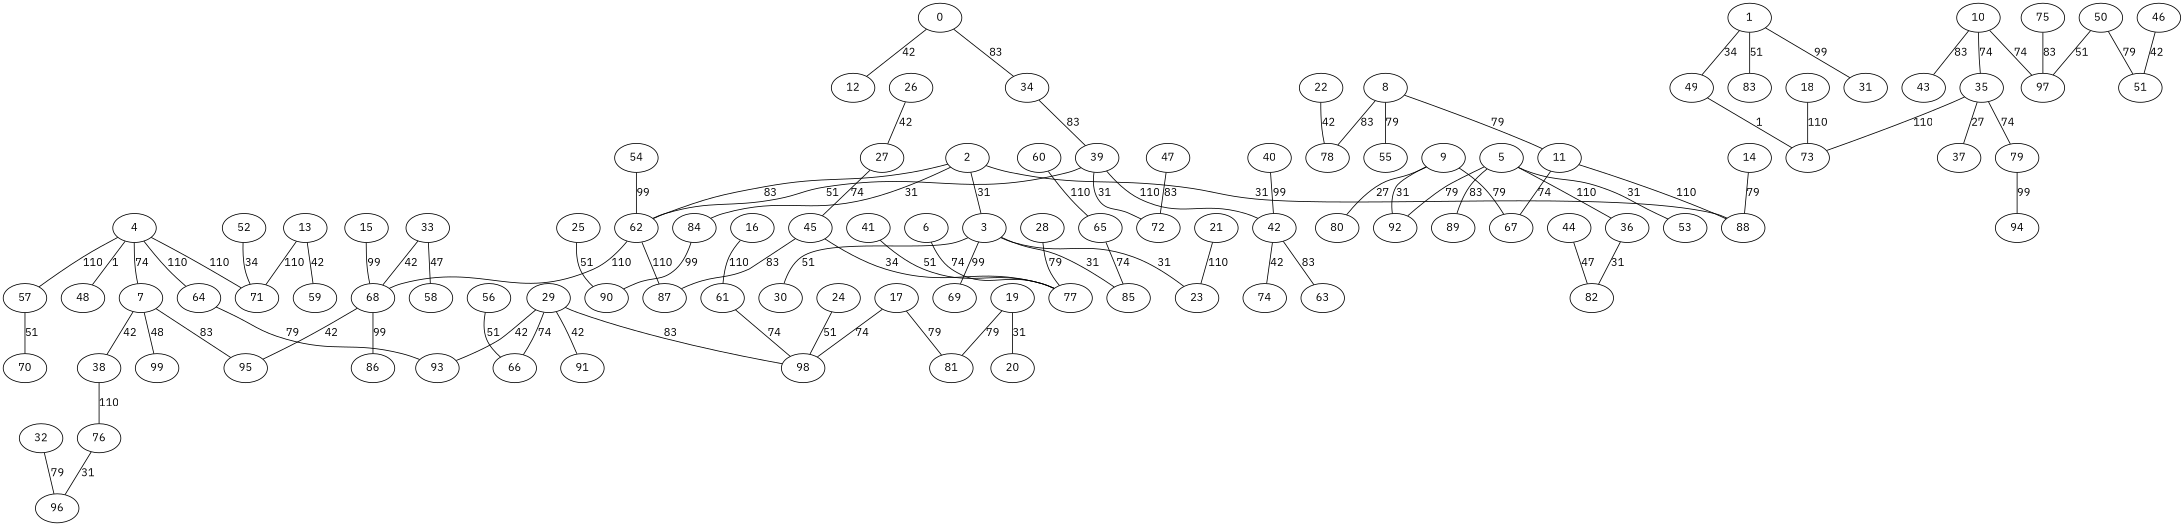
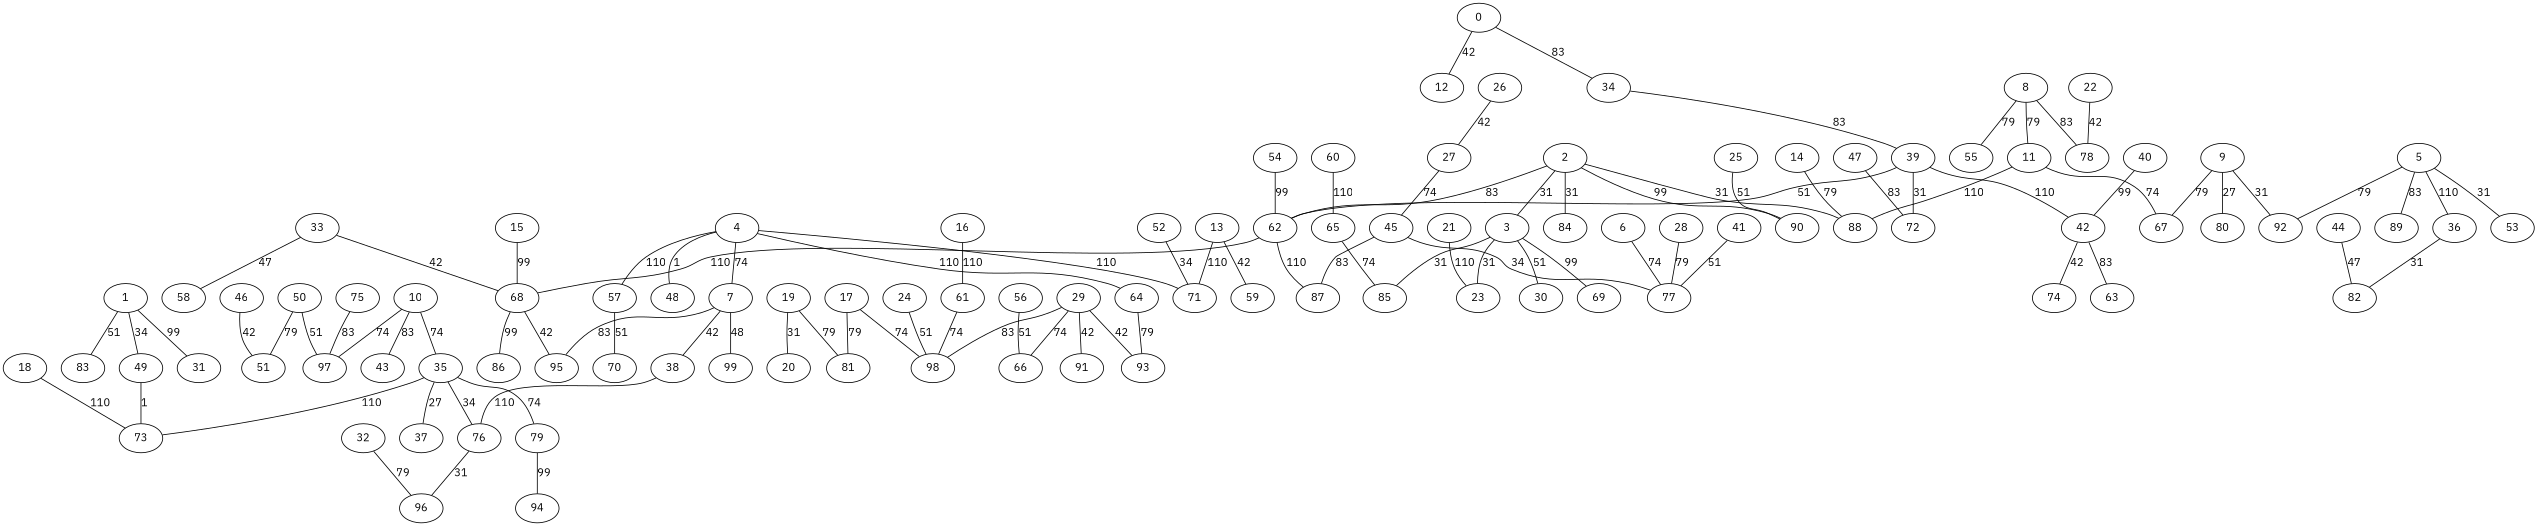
(665, 276) -> (1653, 199)
none -> (460, 403)
